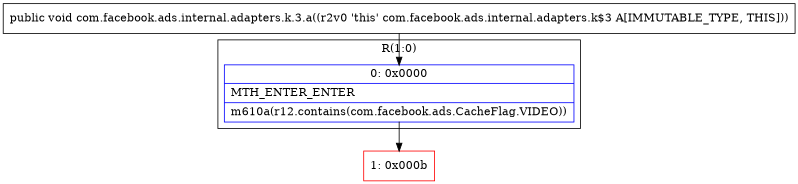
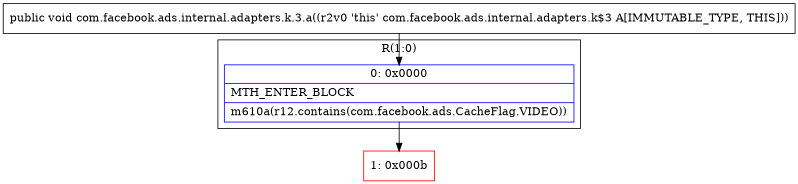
(293, 93) -> (293, 93)
